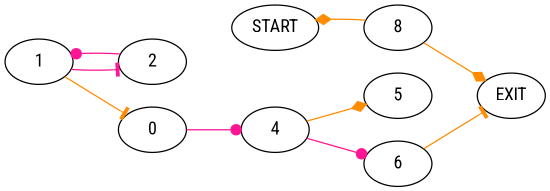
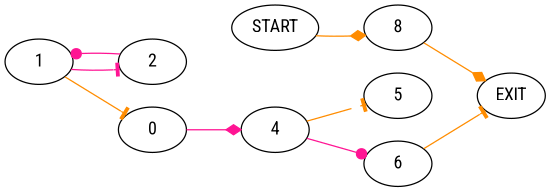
(348, 19) -> (333, 36)
(329, 115) -> (329, 115)
(209, 130) -> (209, 130)
